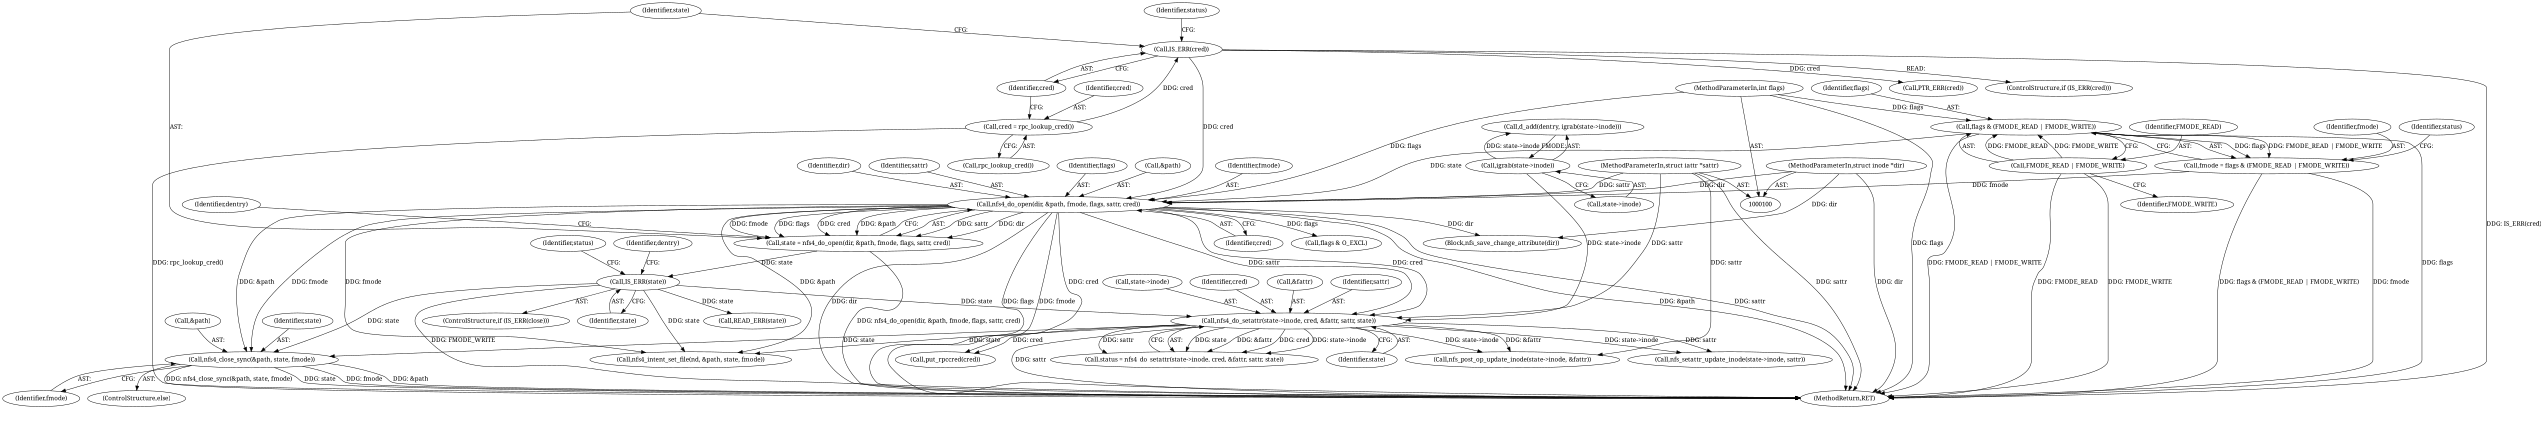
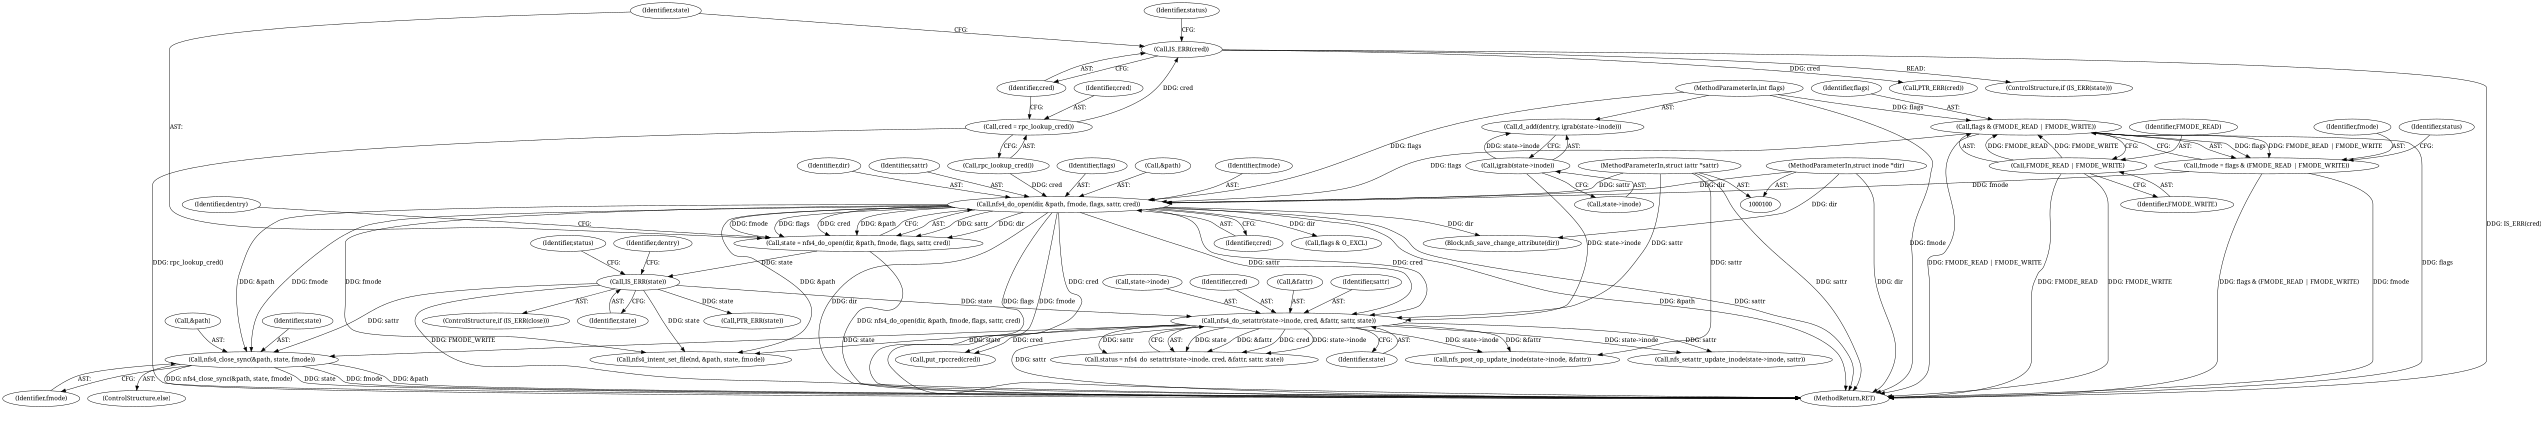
(2059, 88) -> (2059, 88)
(1750, 144) -> (1654, 107)
(1555, 146) -> (1555, 146)
(1203, 151) -> (1026, 184)
(1446, 166) -> (1446, 166)
none -> (2149, 181)
(1303, 224) -> (1303, 224)
(1928, 243) -> (1928, 243)
(383, 321) -> (383, 321)
(752, 321) -> (752, 321)
